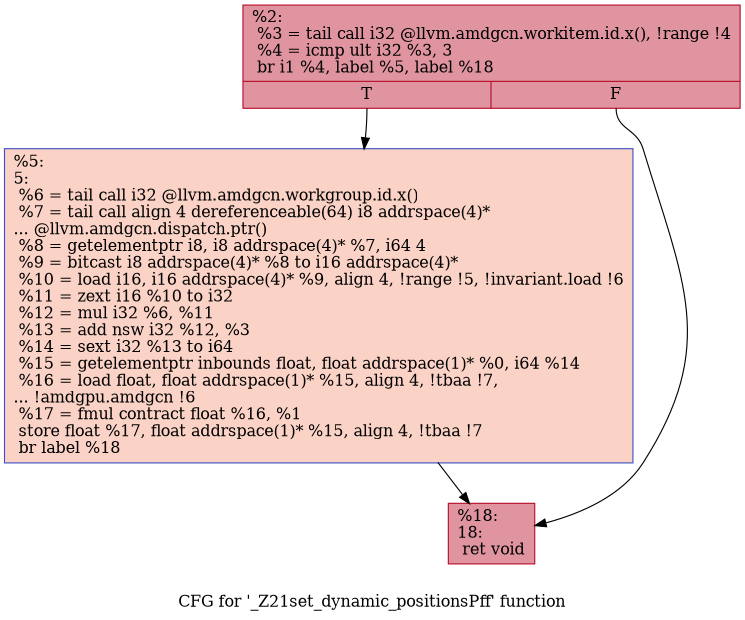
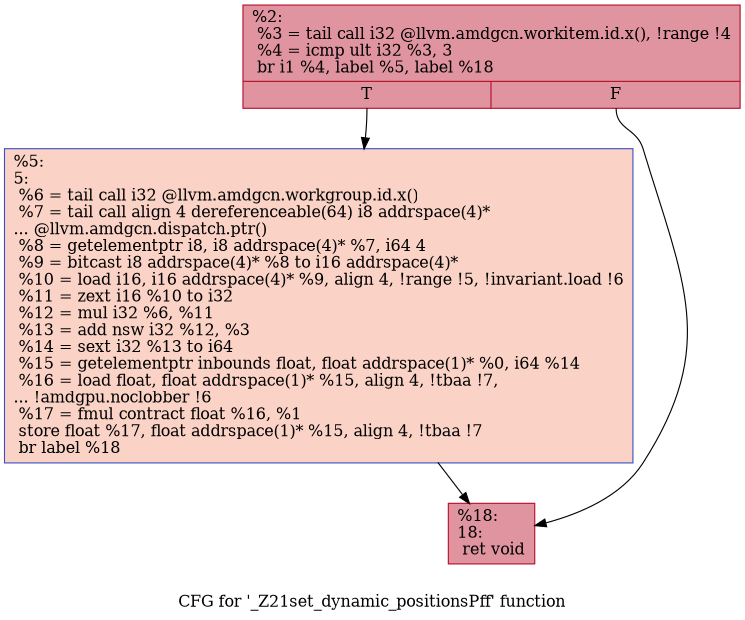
(105, 398) -> (113, 398)
